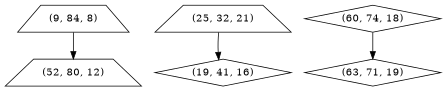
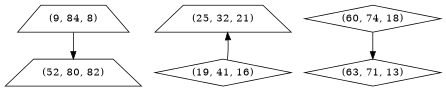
(218, 42) -> (228, 50)
(73, 73) -> (73, 73)
(373, 73) -> (373, 73)
